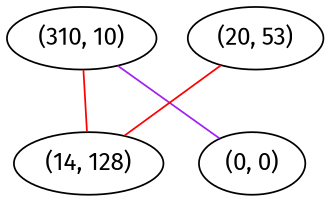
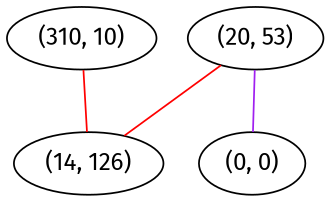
(159, 95) -> (254, 101)
(89, 163) -> (89, 163)
